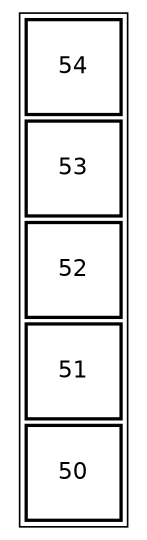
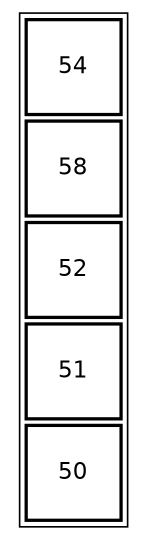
(74, 168) -> (74, 168)
